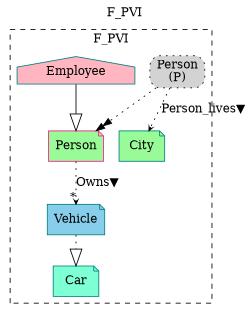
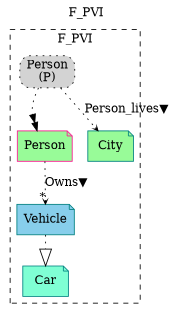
(76, 72) -> none
